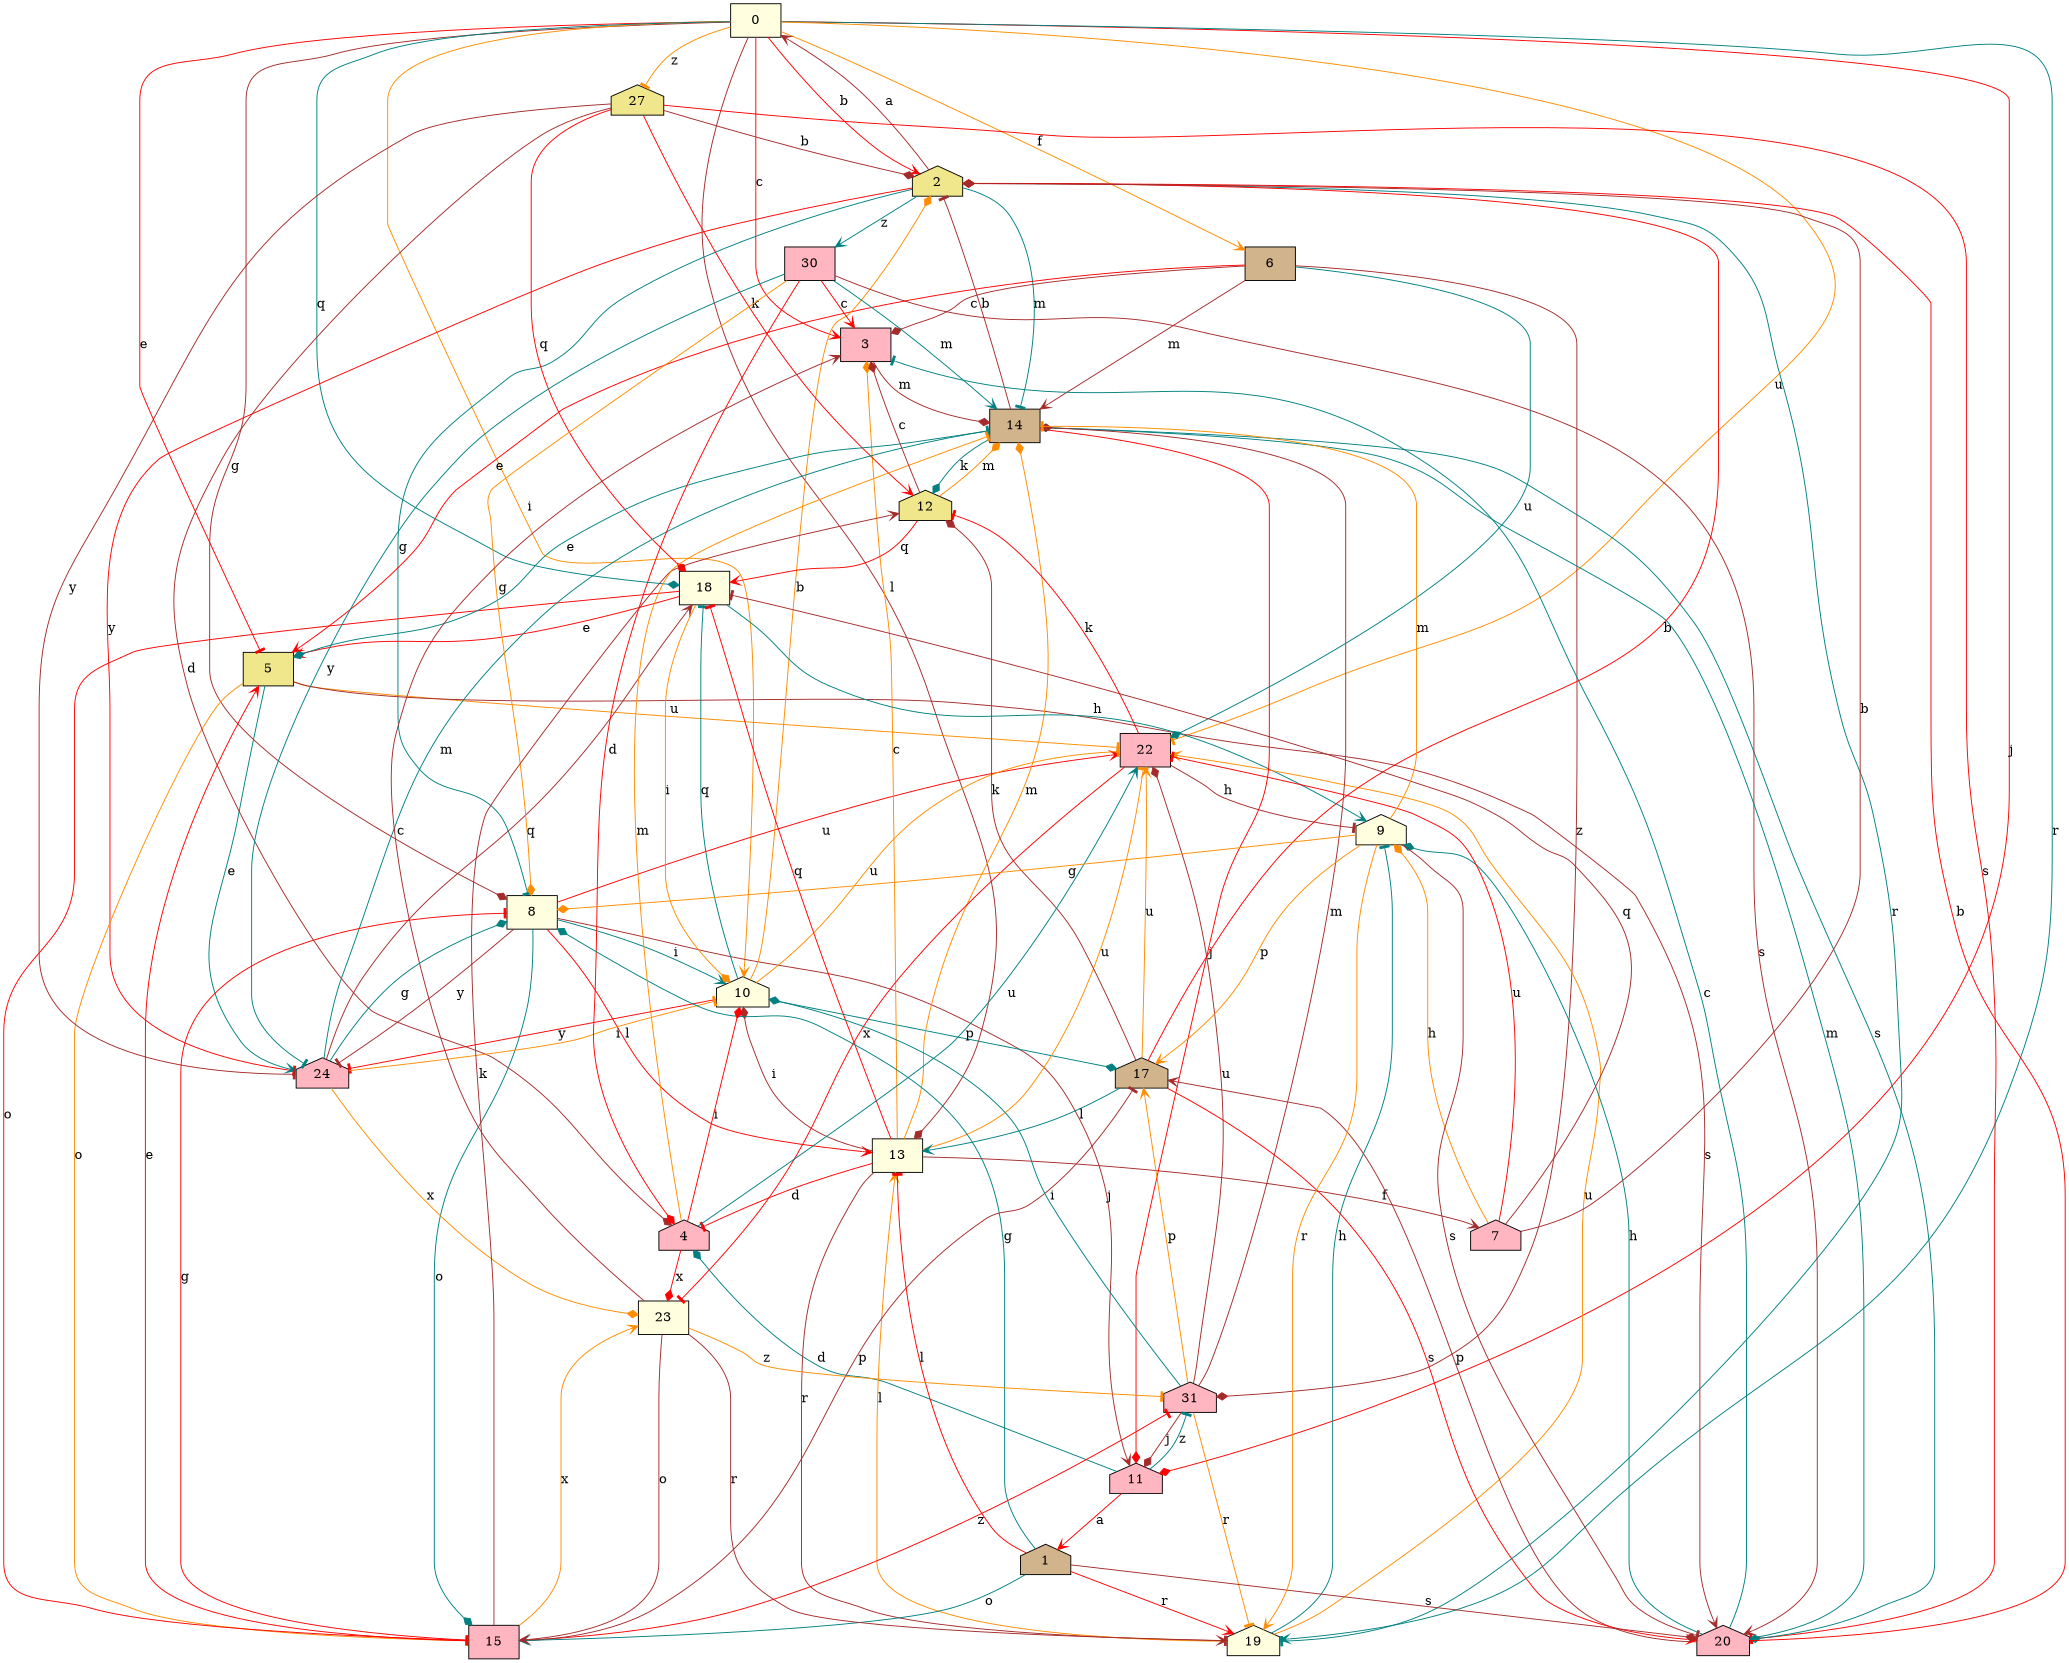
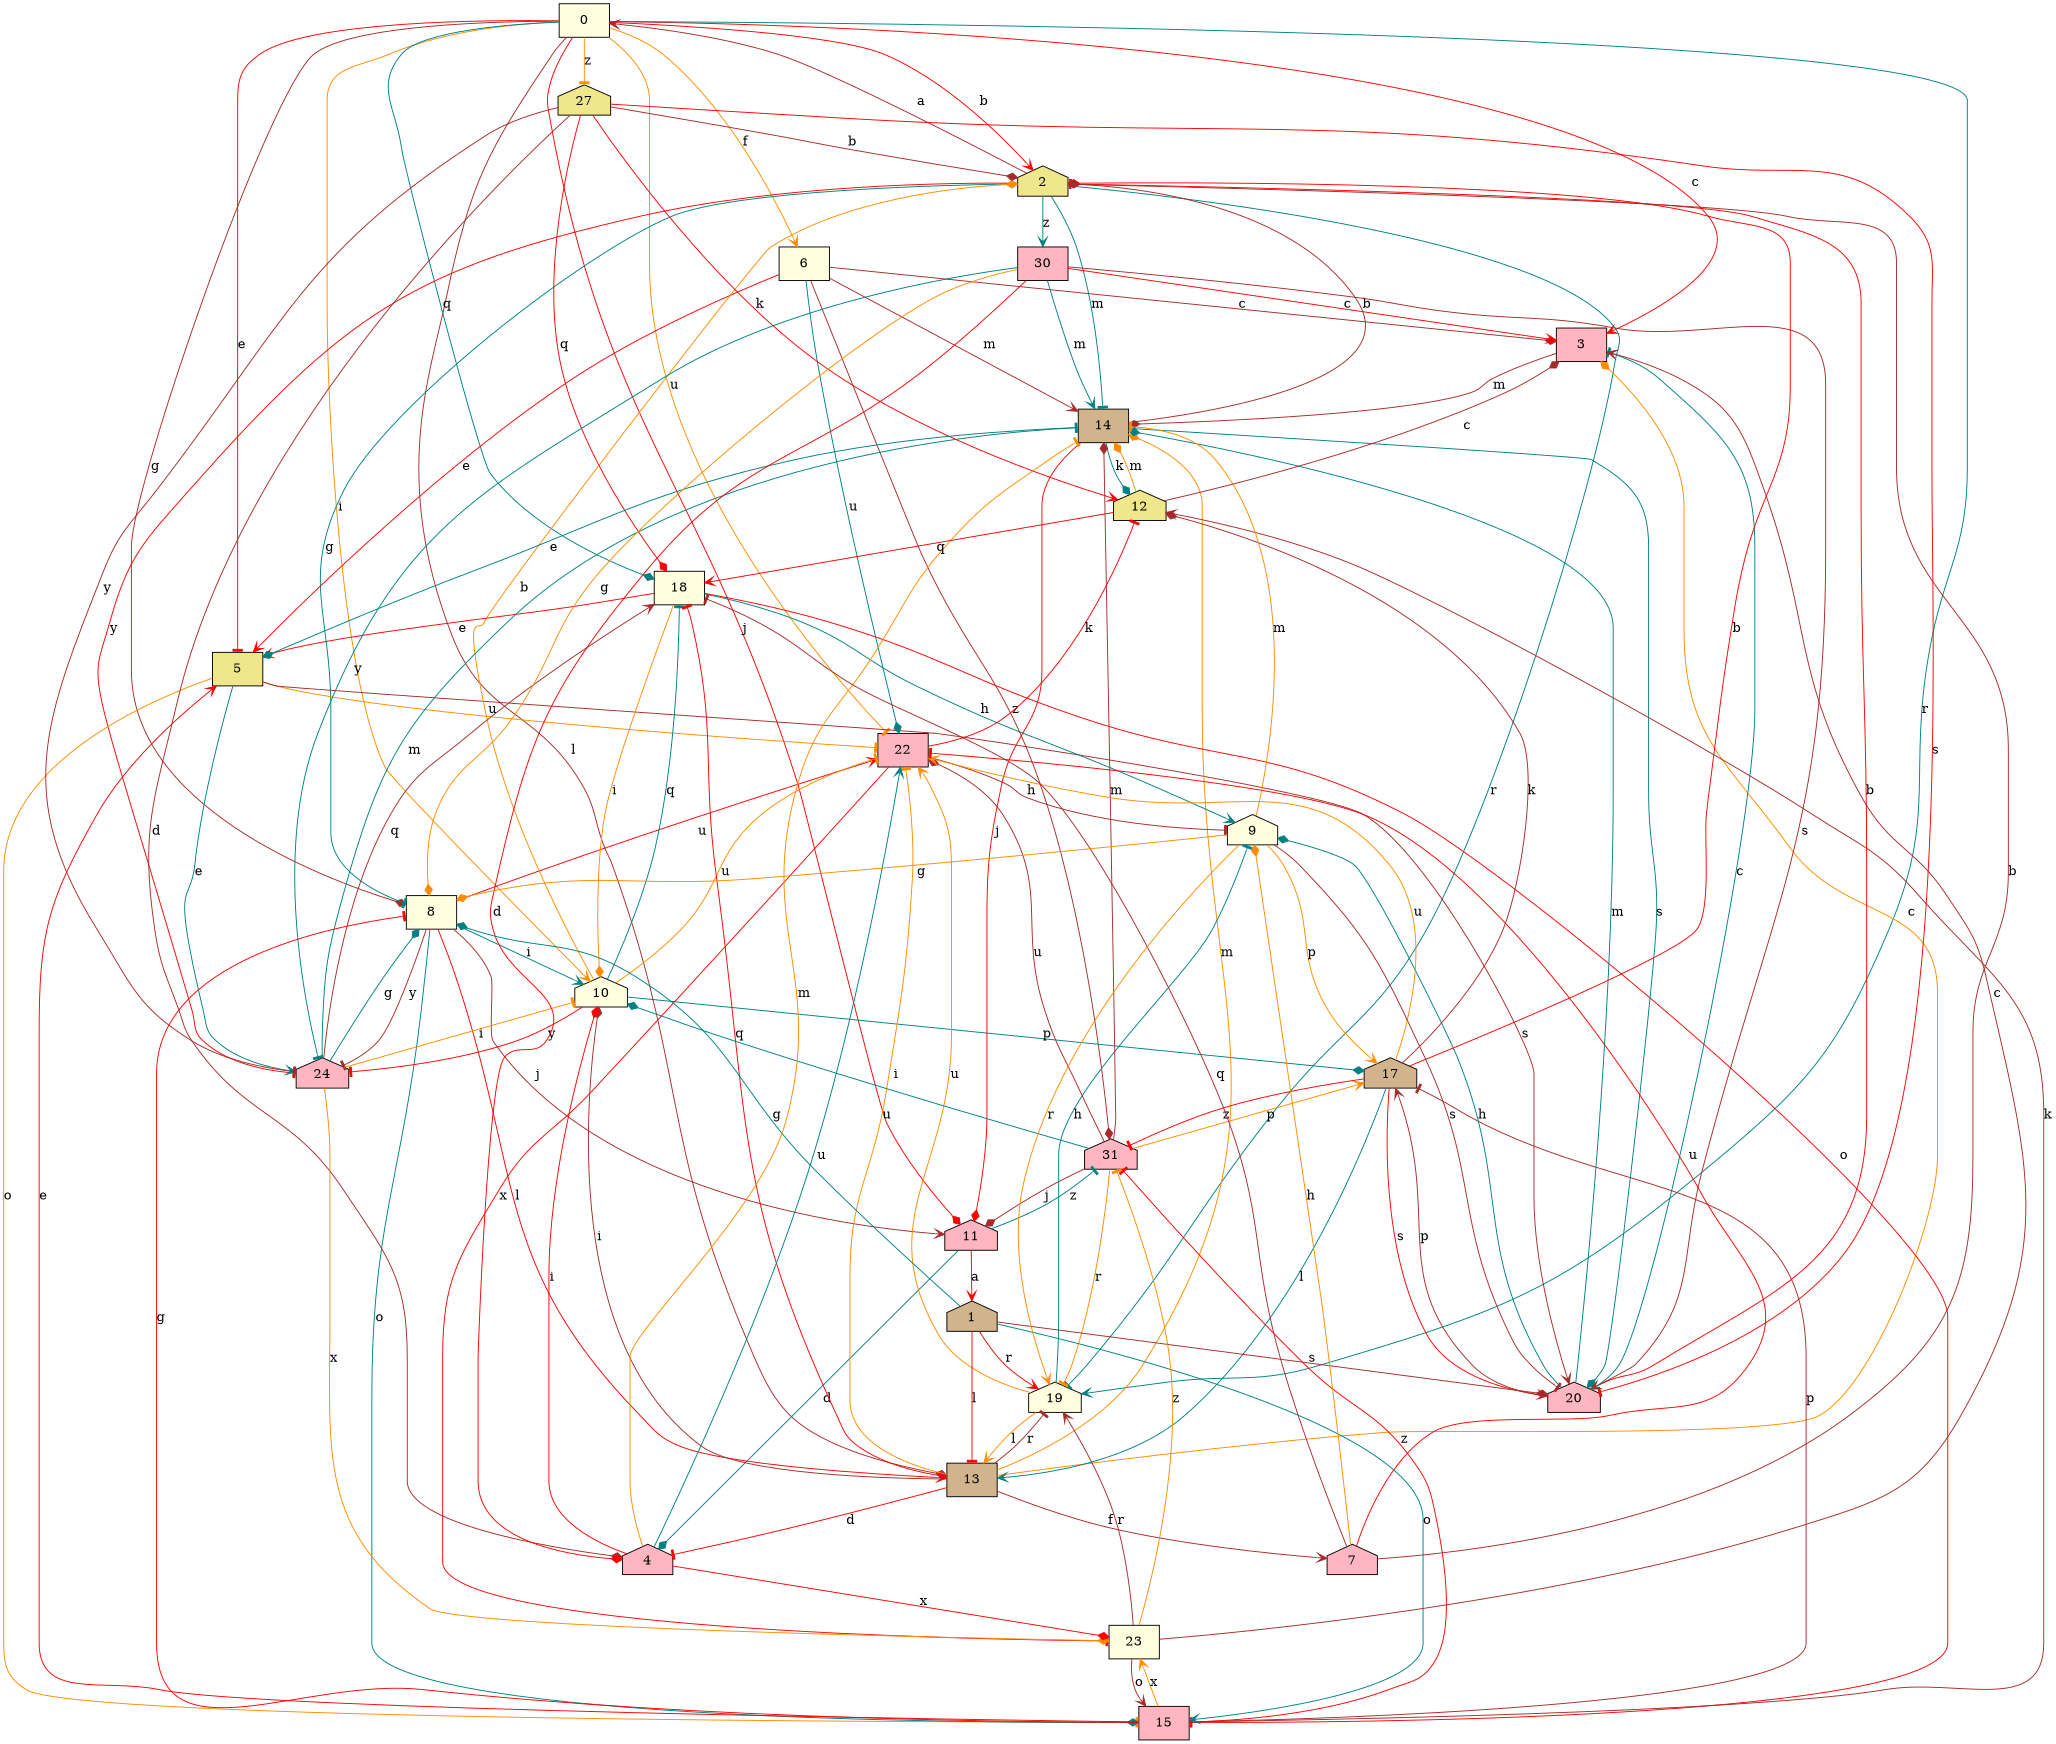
(1270, 264) -> (804, 264)
none -> (1245, 1102)
(897, 1156) -> (972, 1480)
